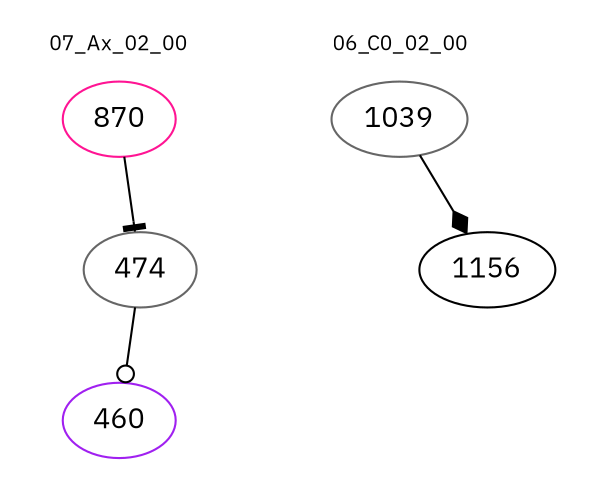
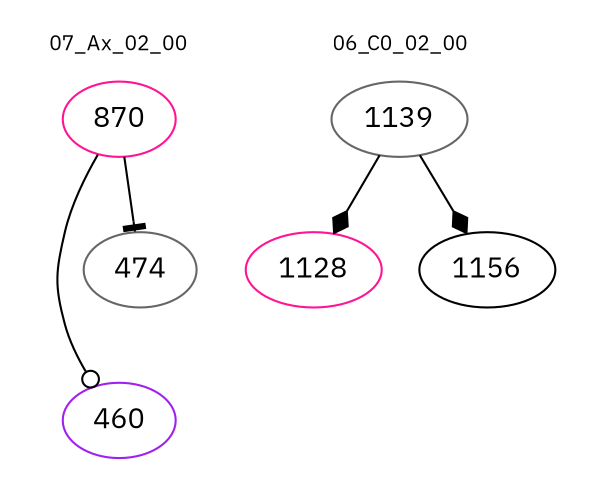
(400, 119) -> (400, 119)
none -> (314, 270)
(131, 336) -> (59, 262)
